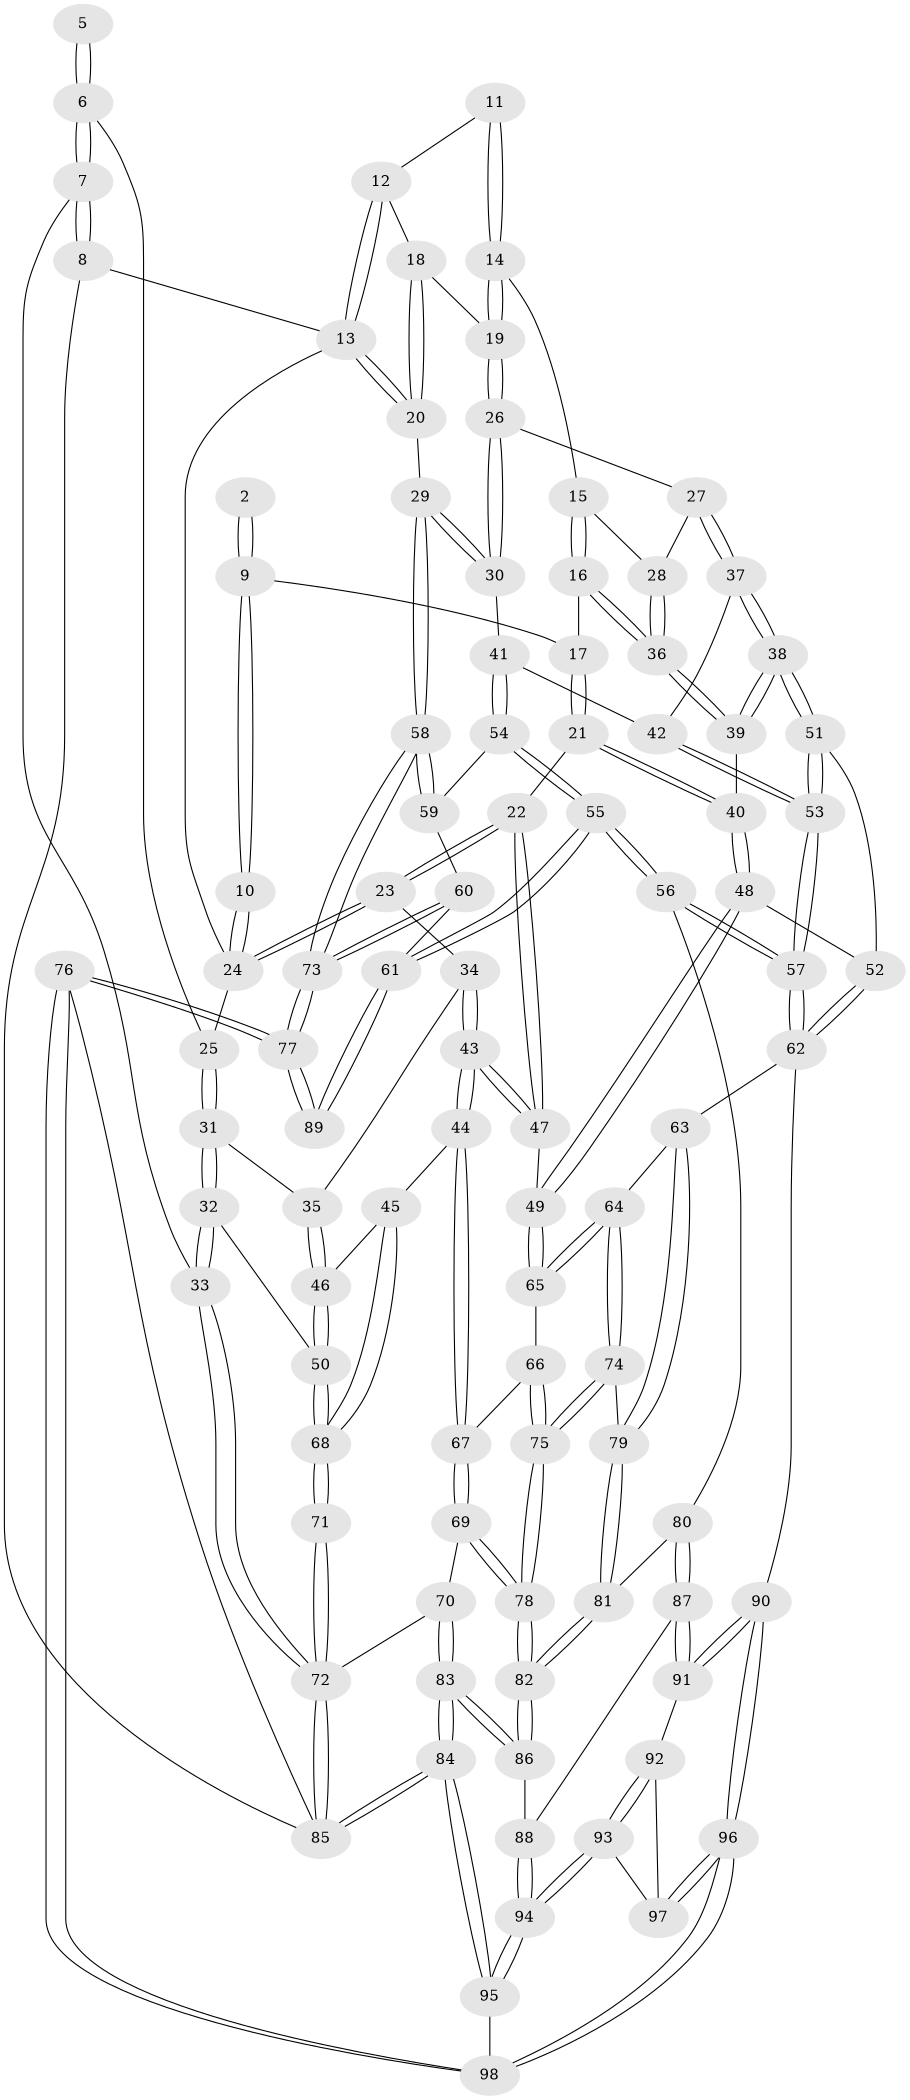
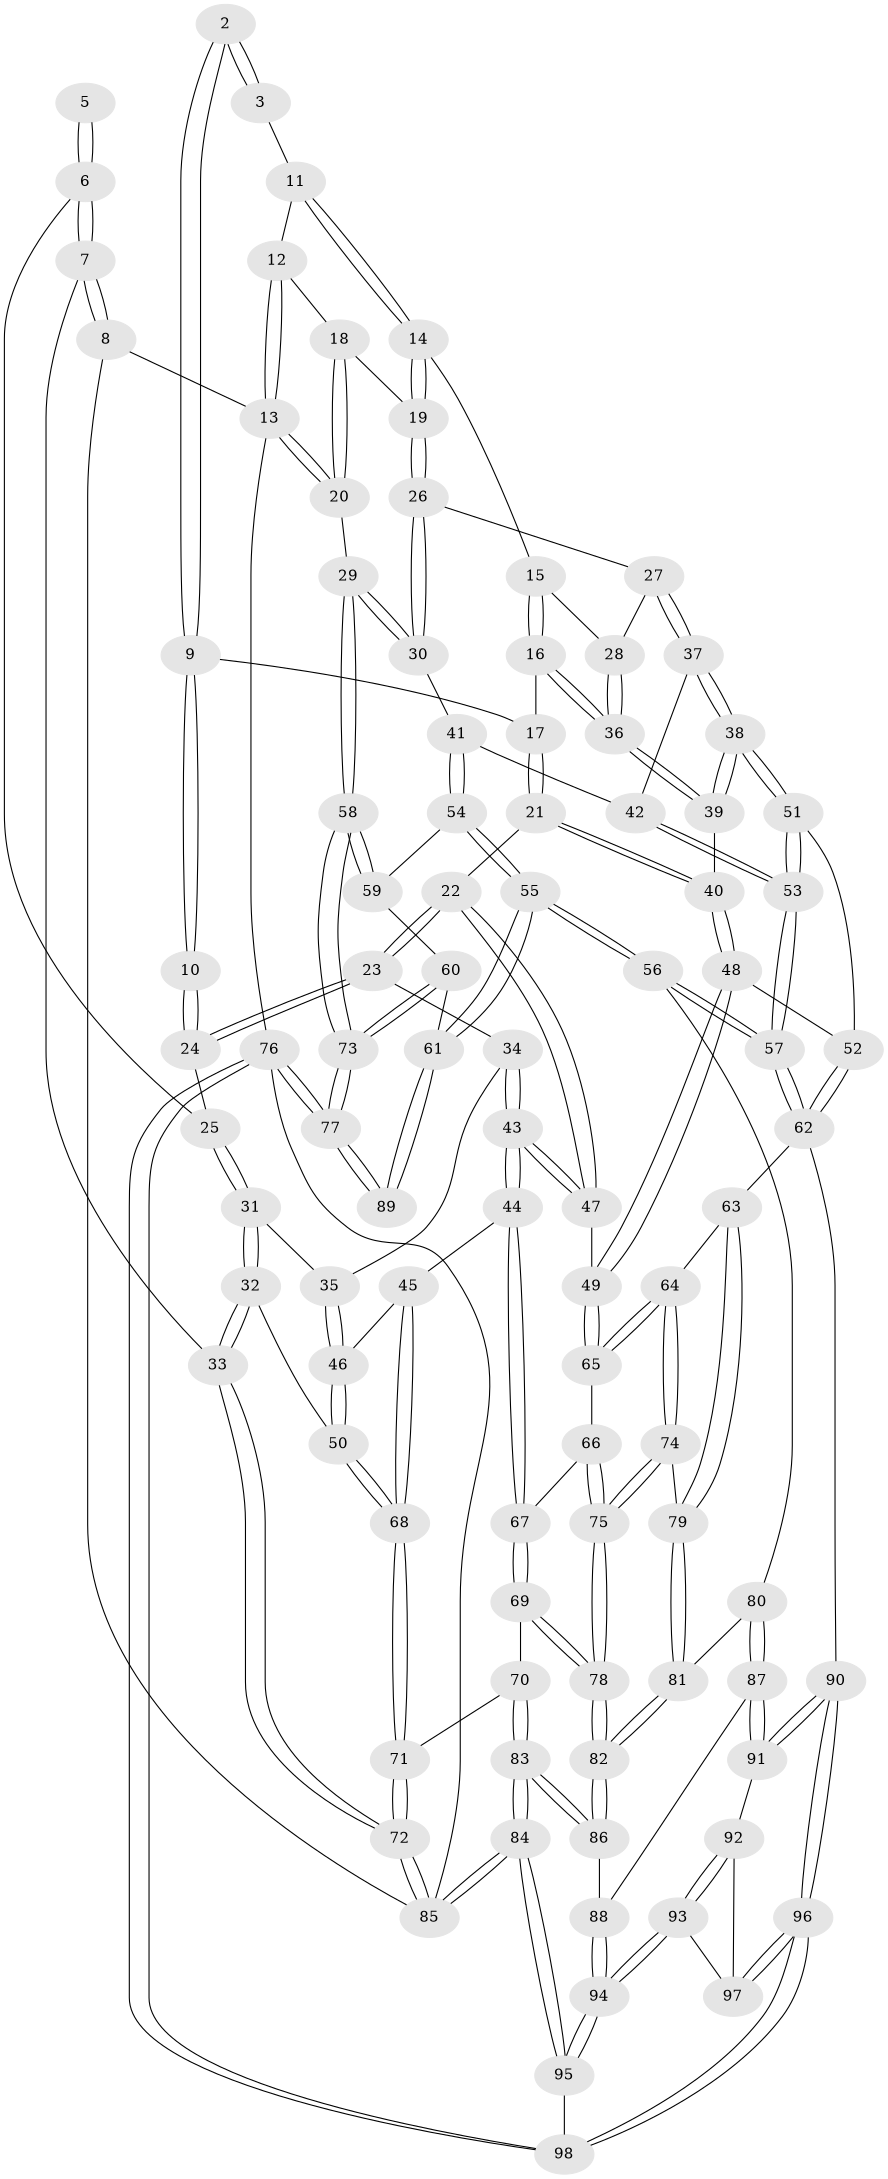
none -> (261, 103)
(185, 622) -> (251, 734)
(384, 1642) -> (468, 1716)
